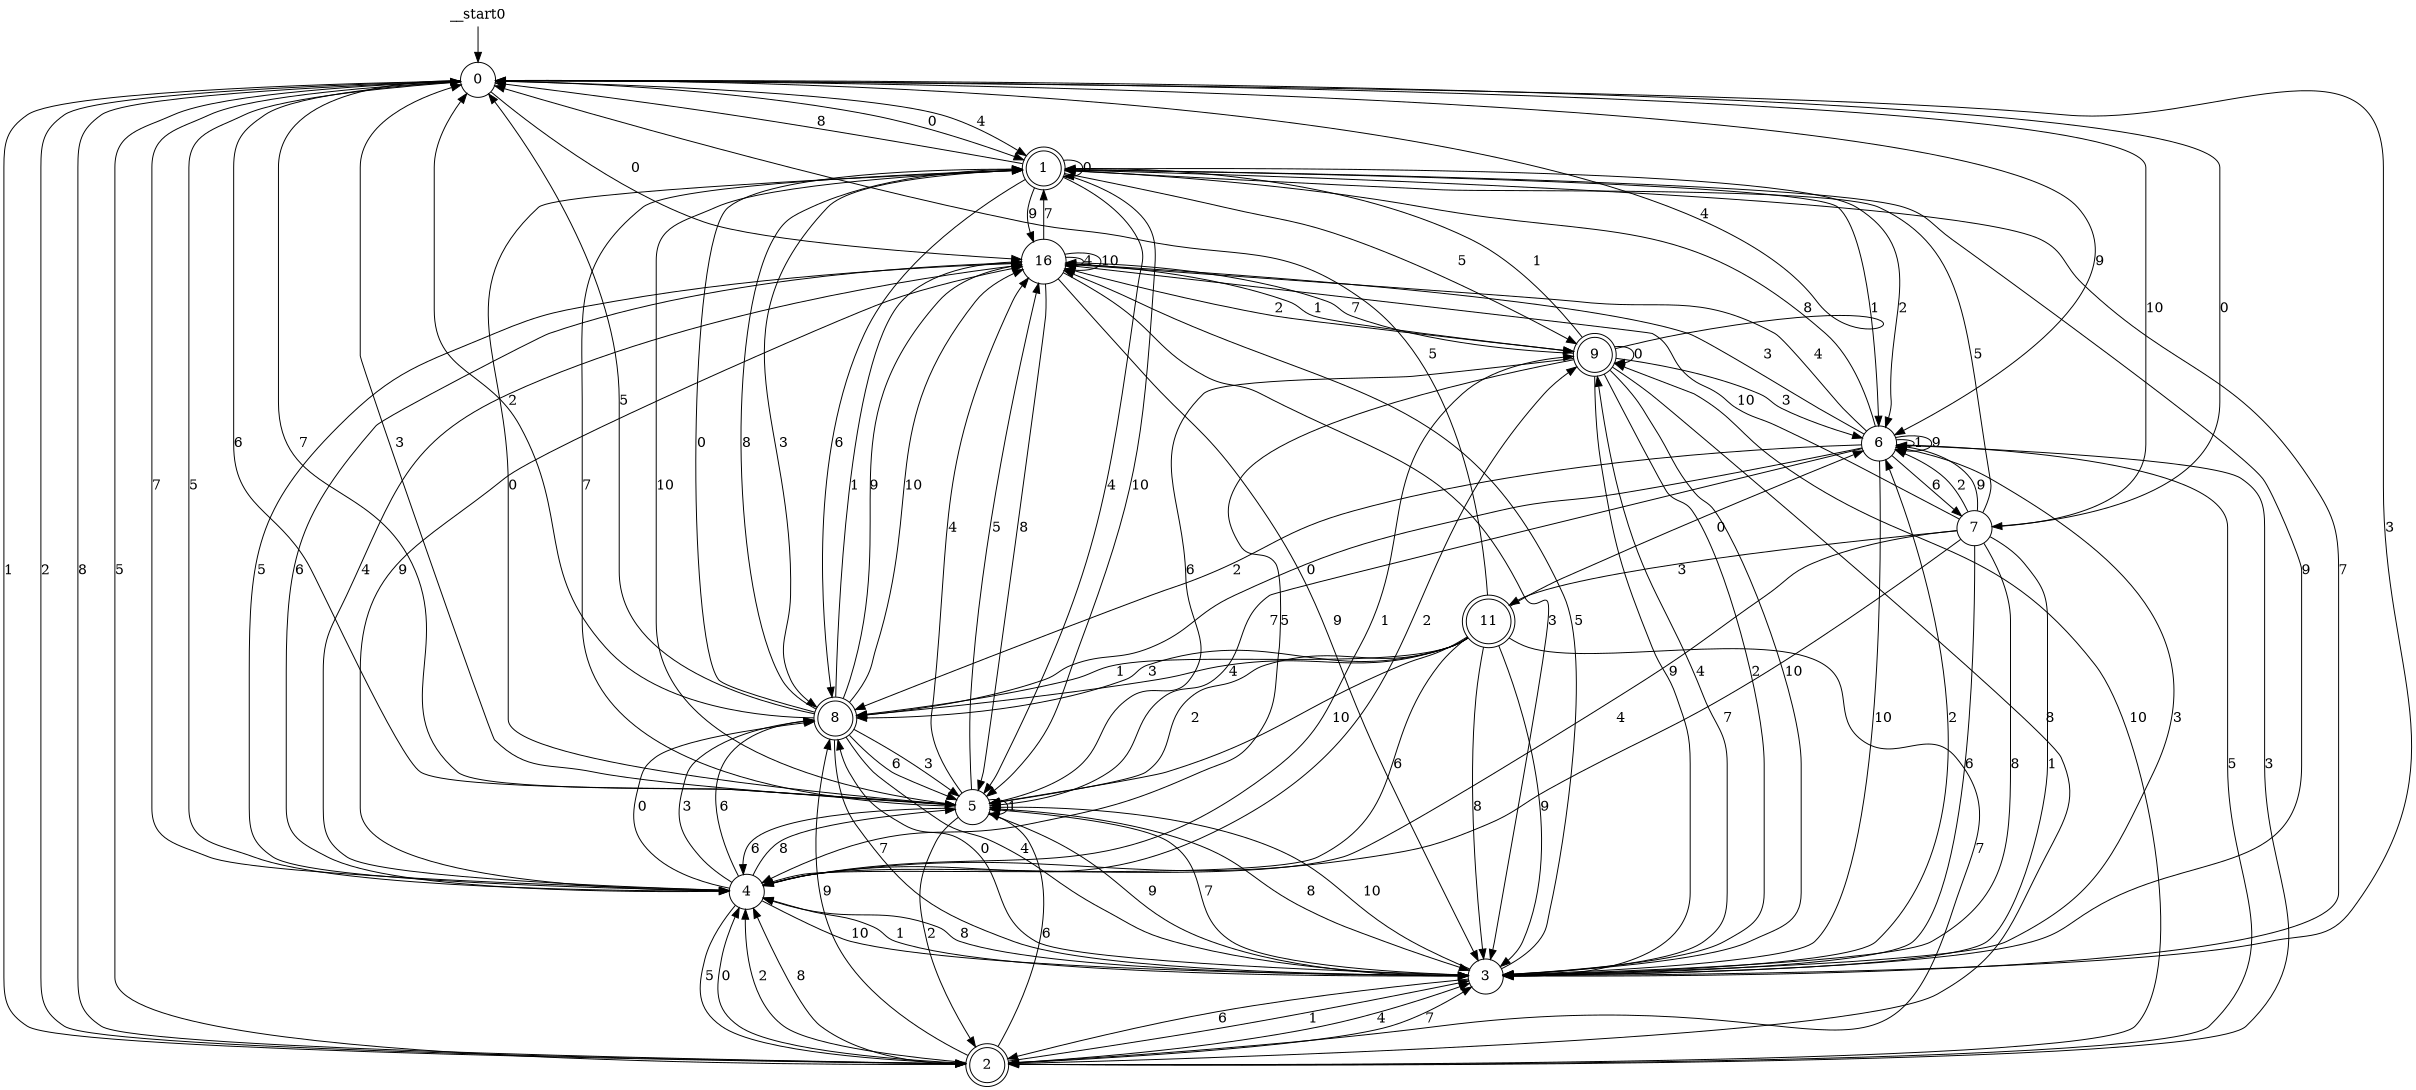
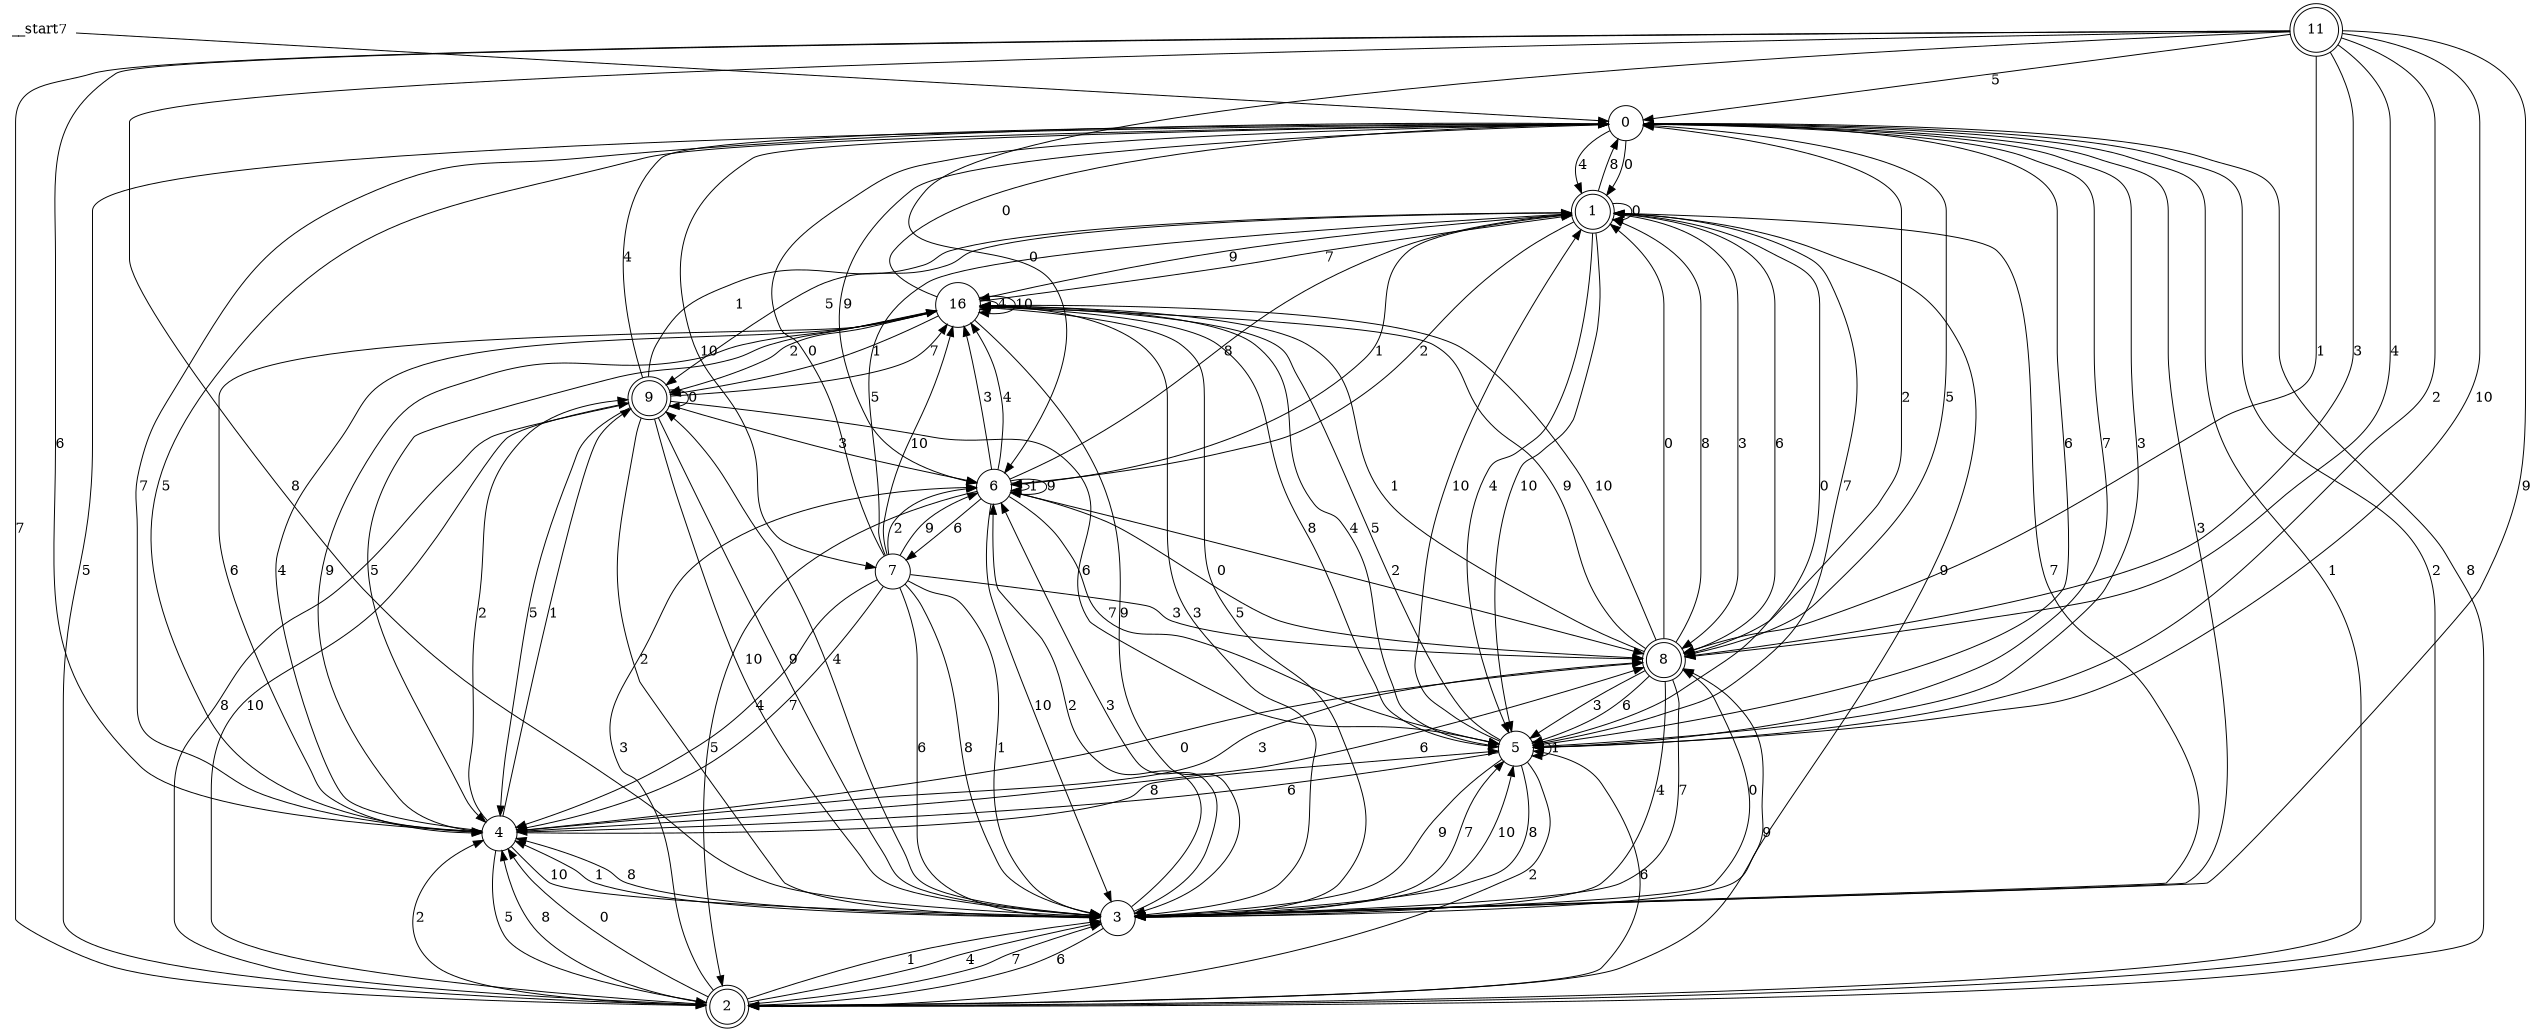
(478, 15) -> (40, 30)
(733, 229) -> (1200, 152)
(1747, 554) -> (1268, 639)
